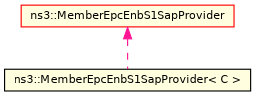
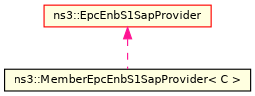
(128, 16) -> (128, 16)
